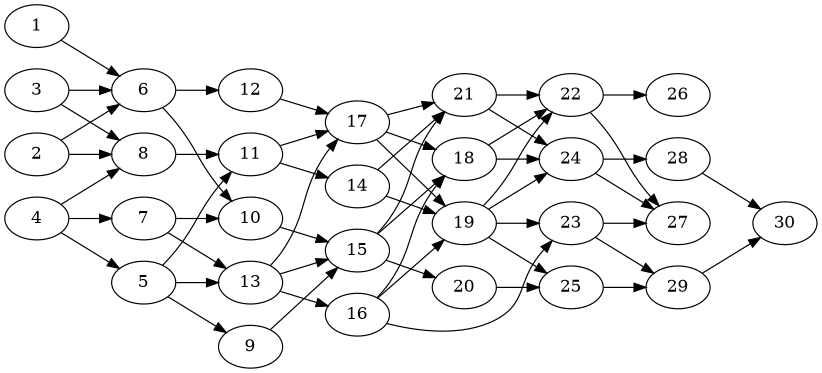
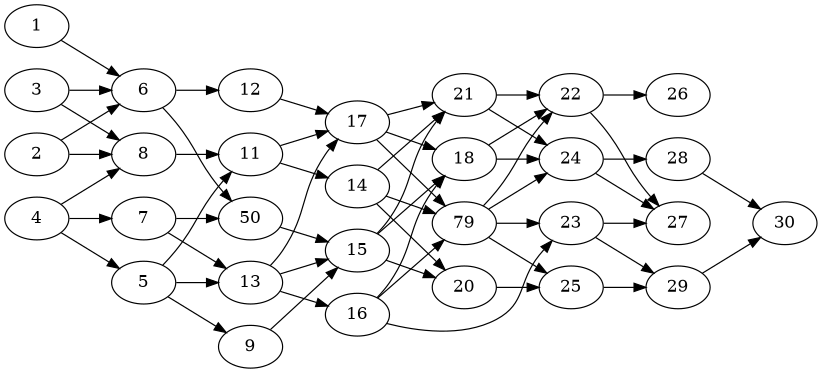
(251, 218) -> (251, 218)
(464, 223) -> (464, 223)
none -> (405, 231)
